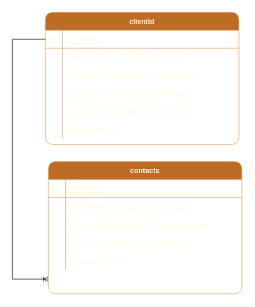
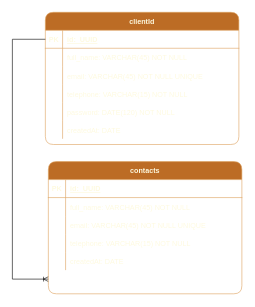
(126, 112) -> (120, 112)
